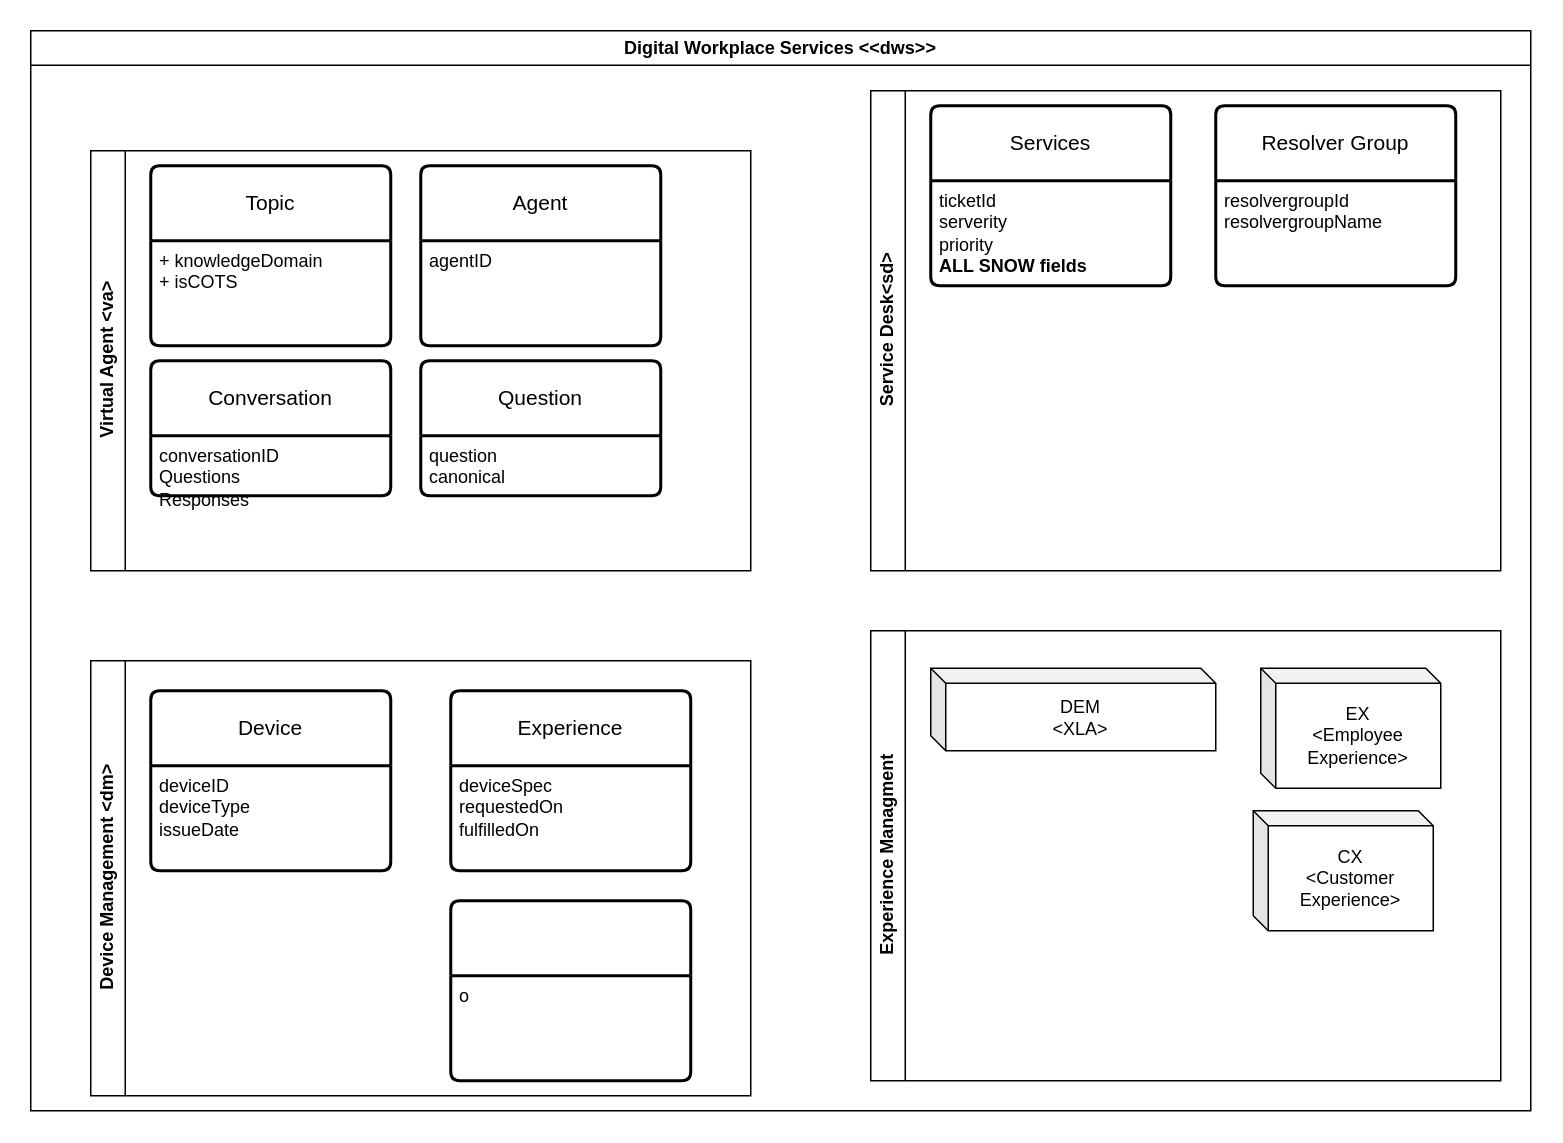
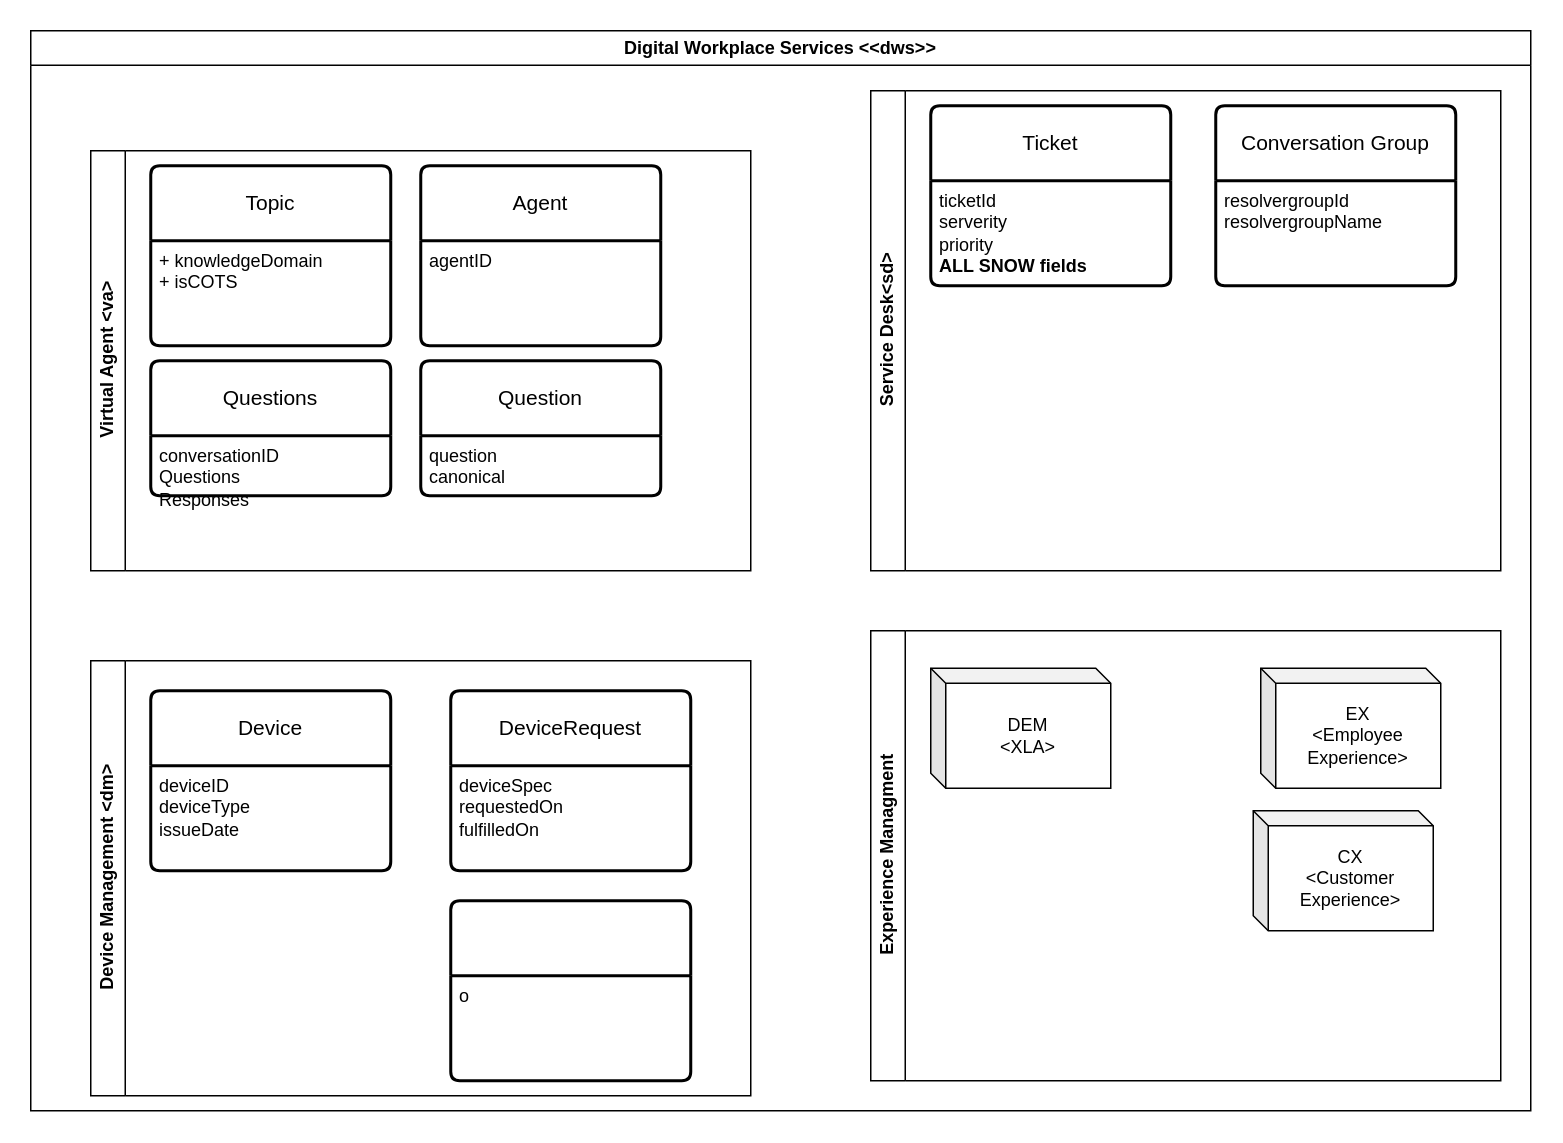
(1051, 143) -> (1051, 143)
(1336, 143) -> (1336, 143)
(271, 398) -> (271, 398)
(1073, 710) -> (1021, 728)
(571, 728) -> (571, 728)
